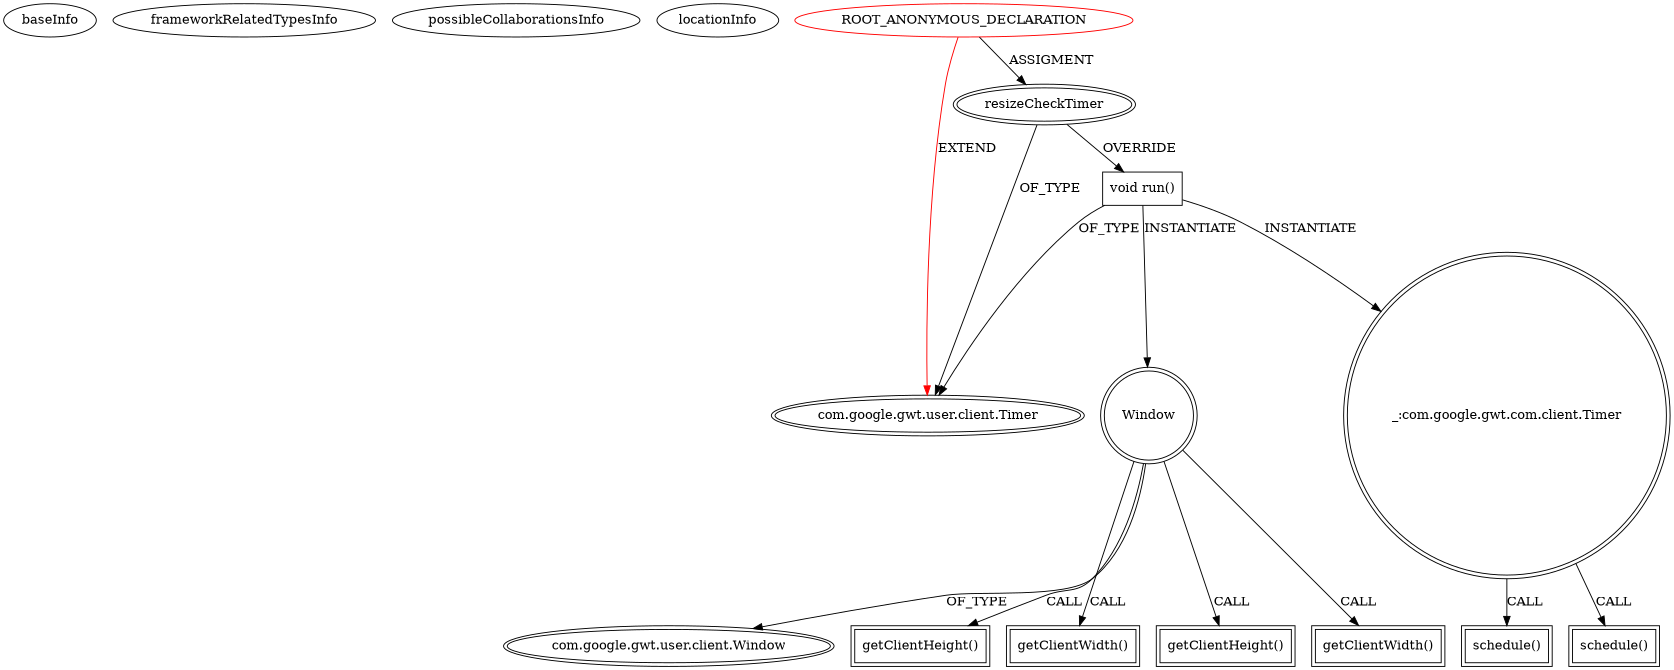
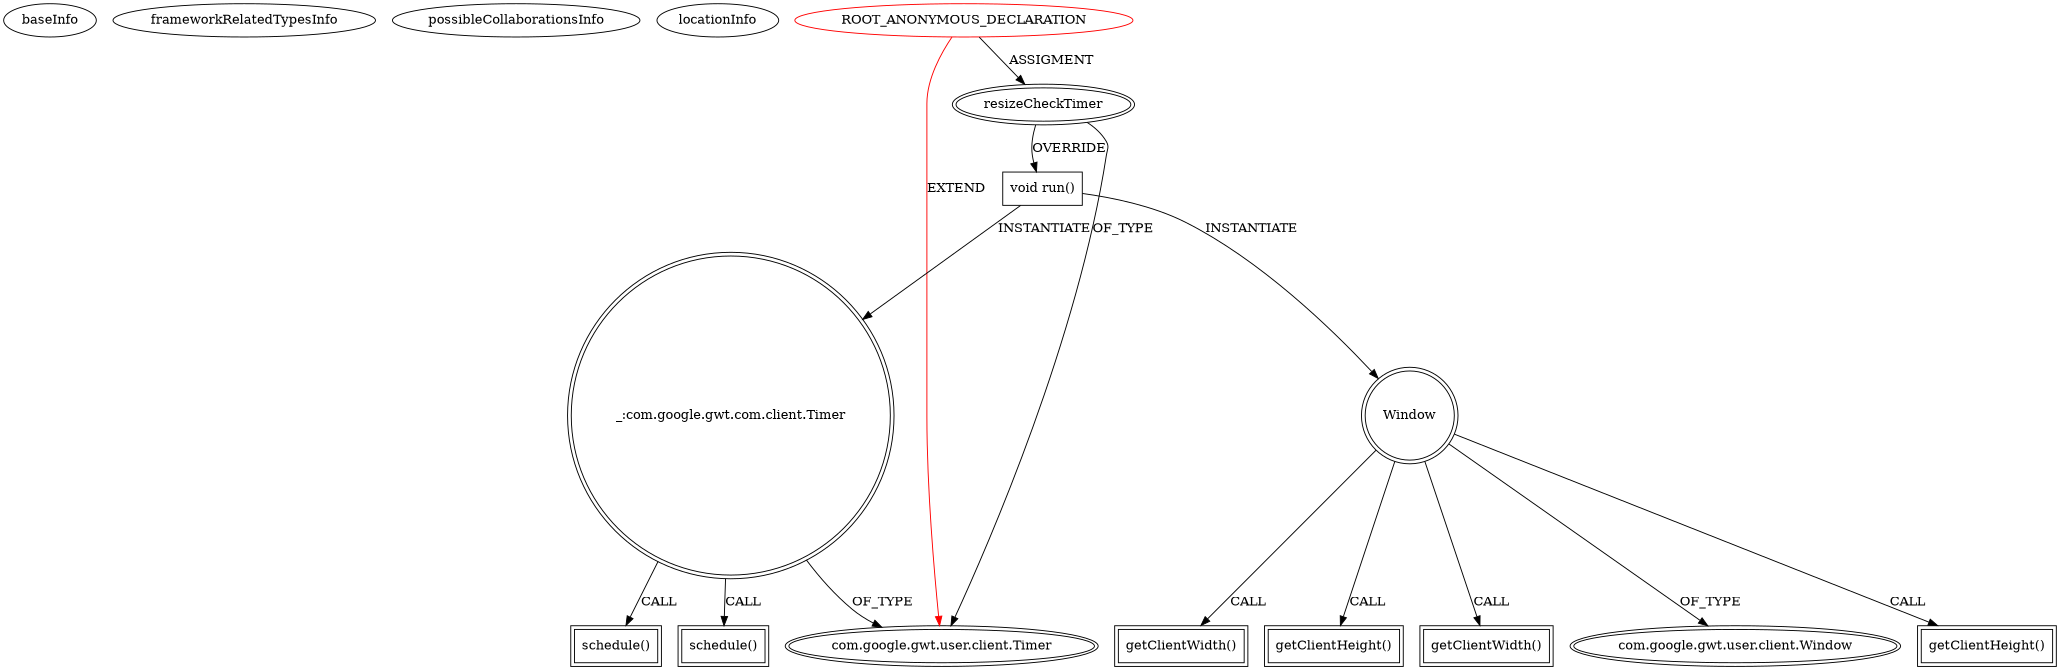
(1015, 287) -> (837, 595)
